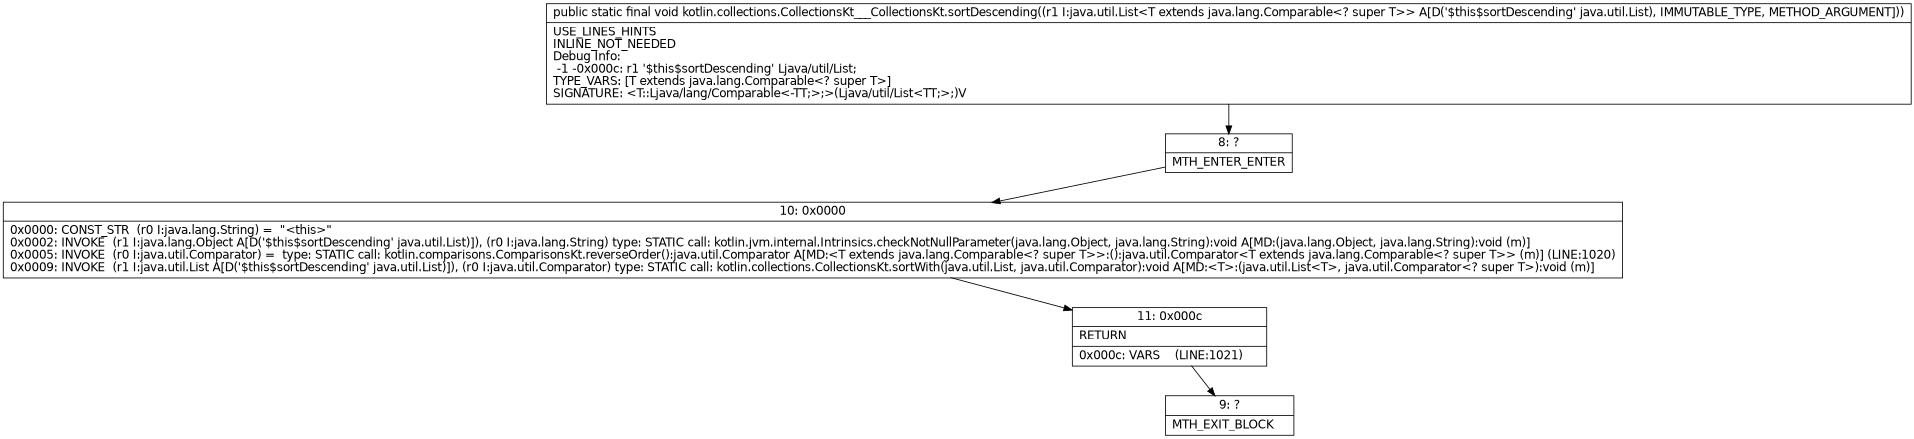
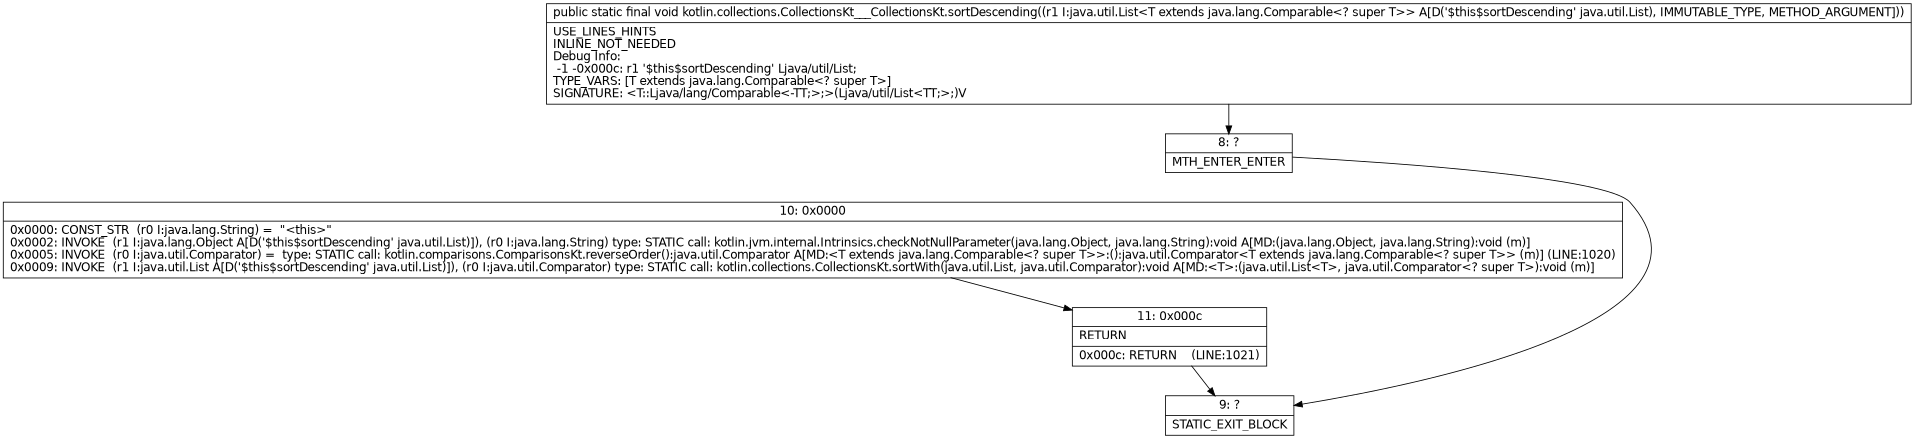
(1083, 184) -> (1649, 251)
(1161, 356) -> (1170, 356)
(1223, 425) -> (1230, 425)
